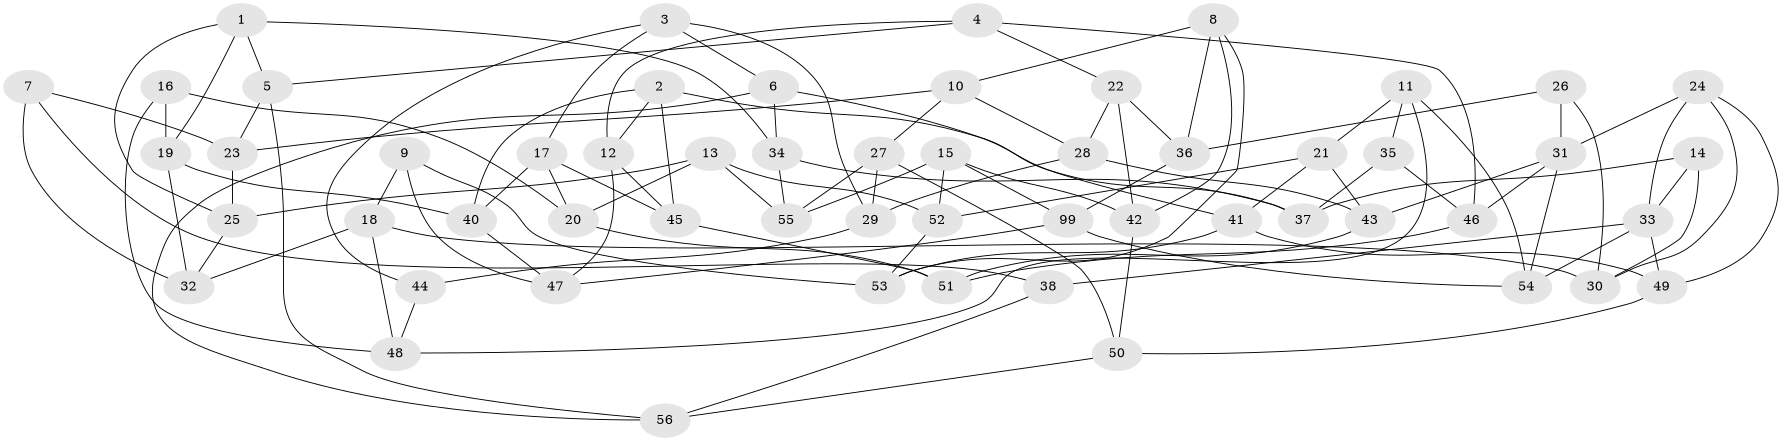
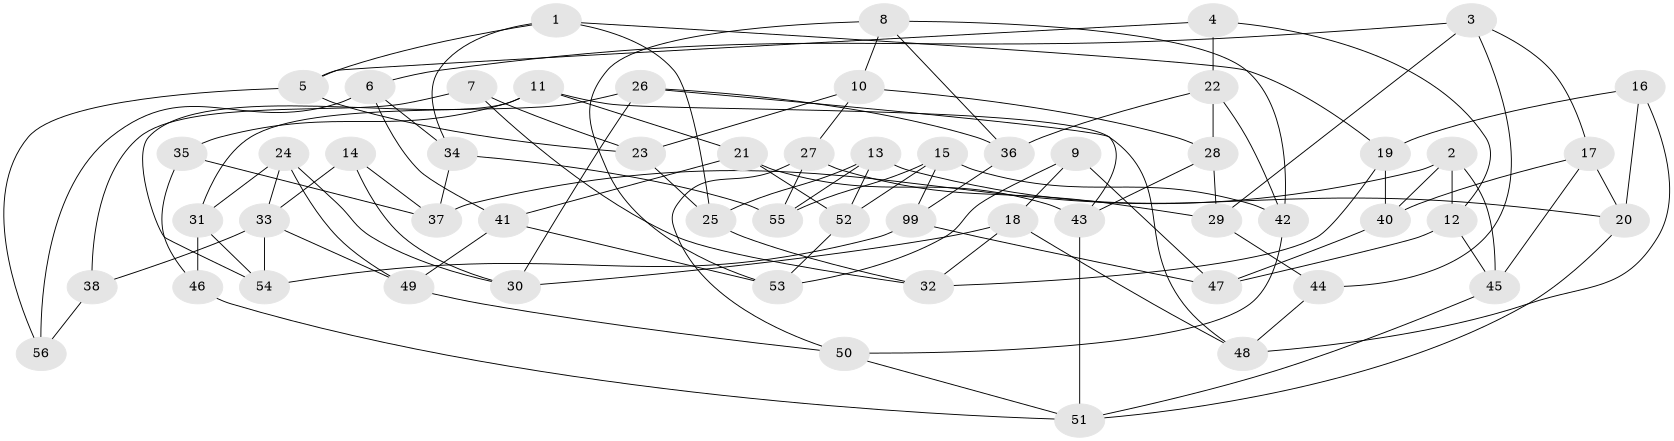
(1293, 48) -> none
(1466, 187) -> (926, 114)
(891, 387) -> (962, 387)
